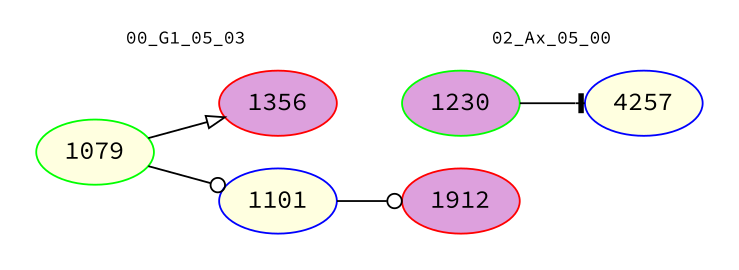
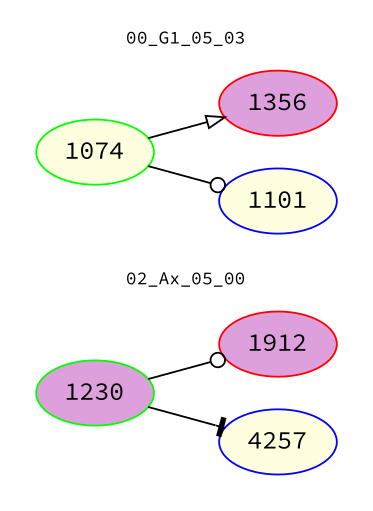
(95, 152) -> (95, 152)
(363, 201) -> (179, 371)
